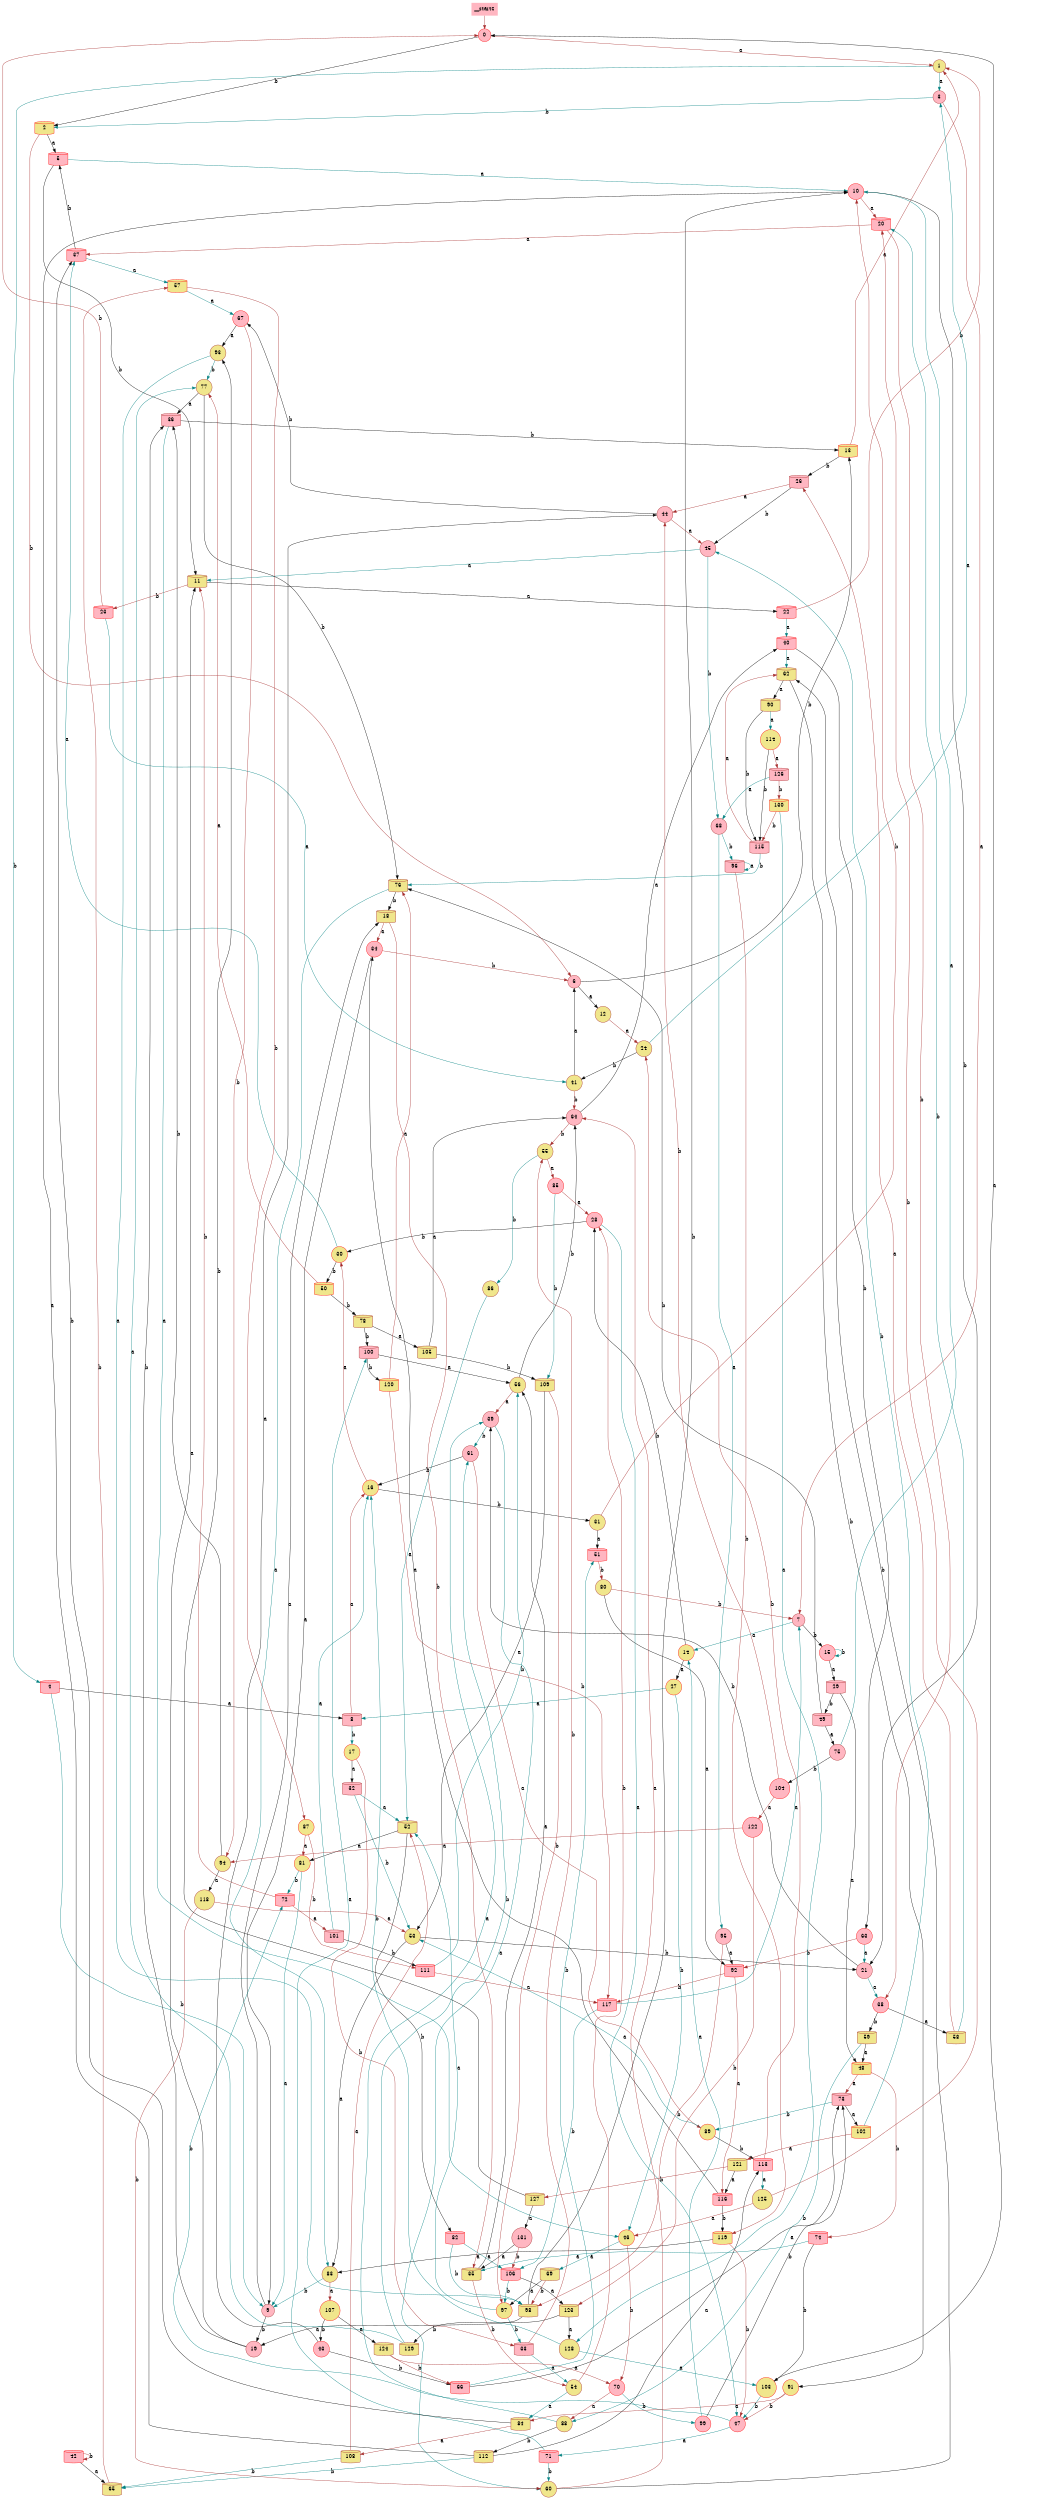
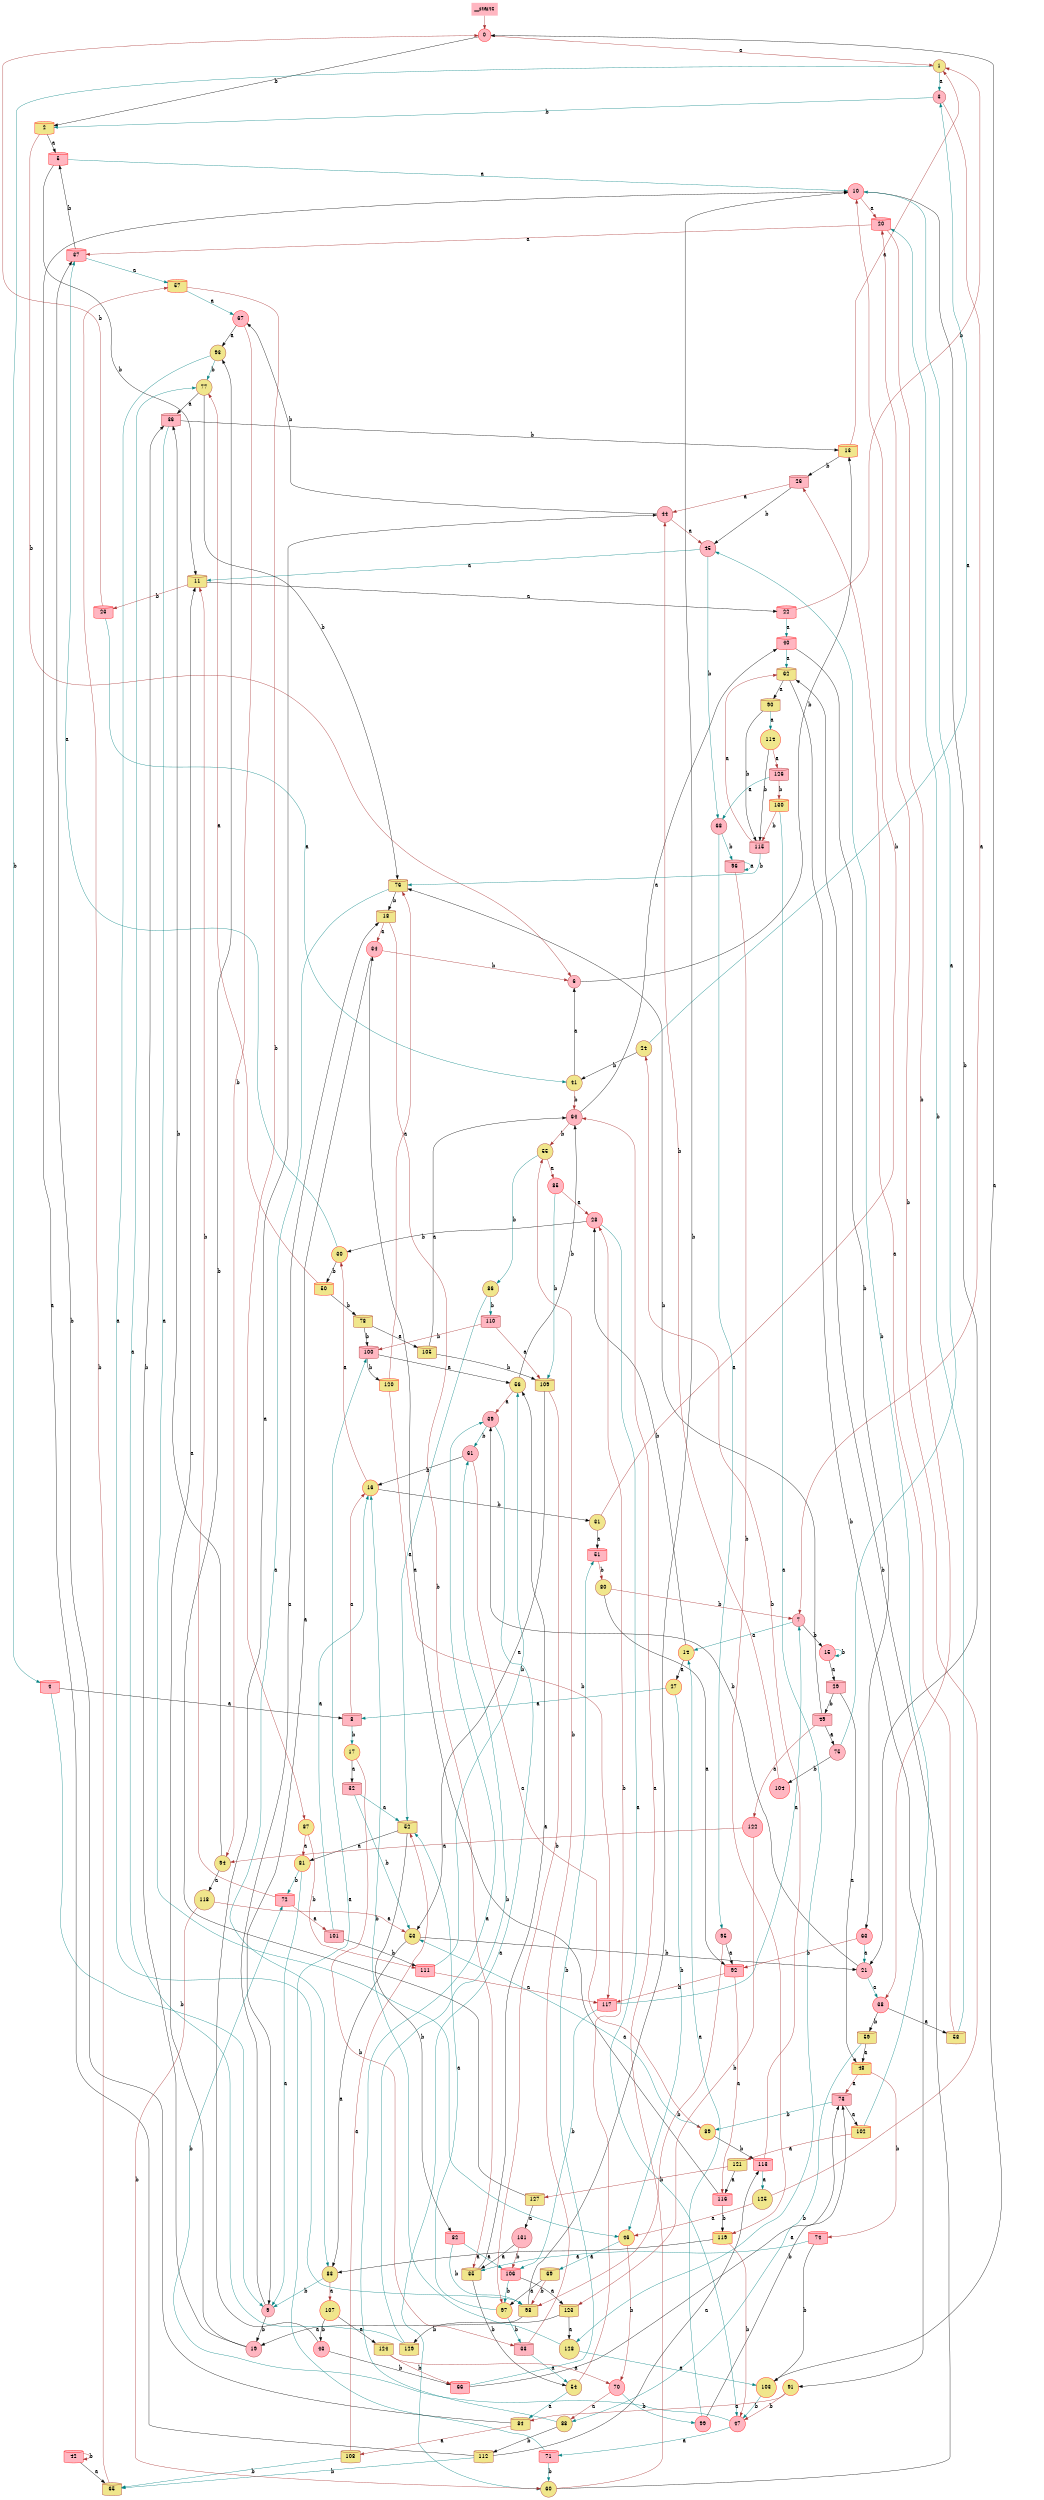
(603, 1014) -> none
none -> (491, 1321)
(767, 1806) -> (774, 1766)
(501, 2348) -> (501, 2348)
